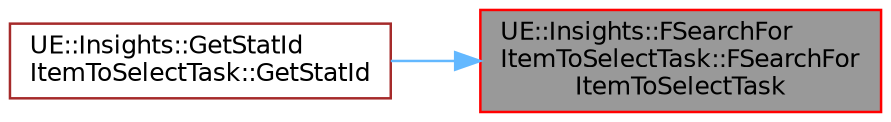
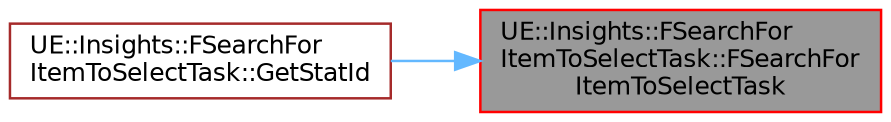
(200, 61) -> (200, 61)
